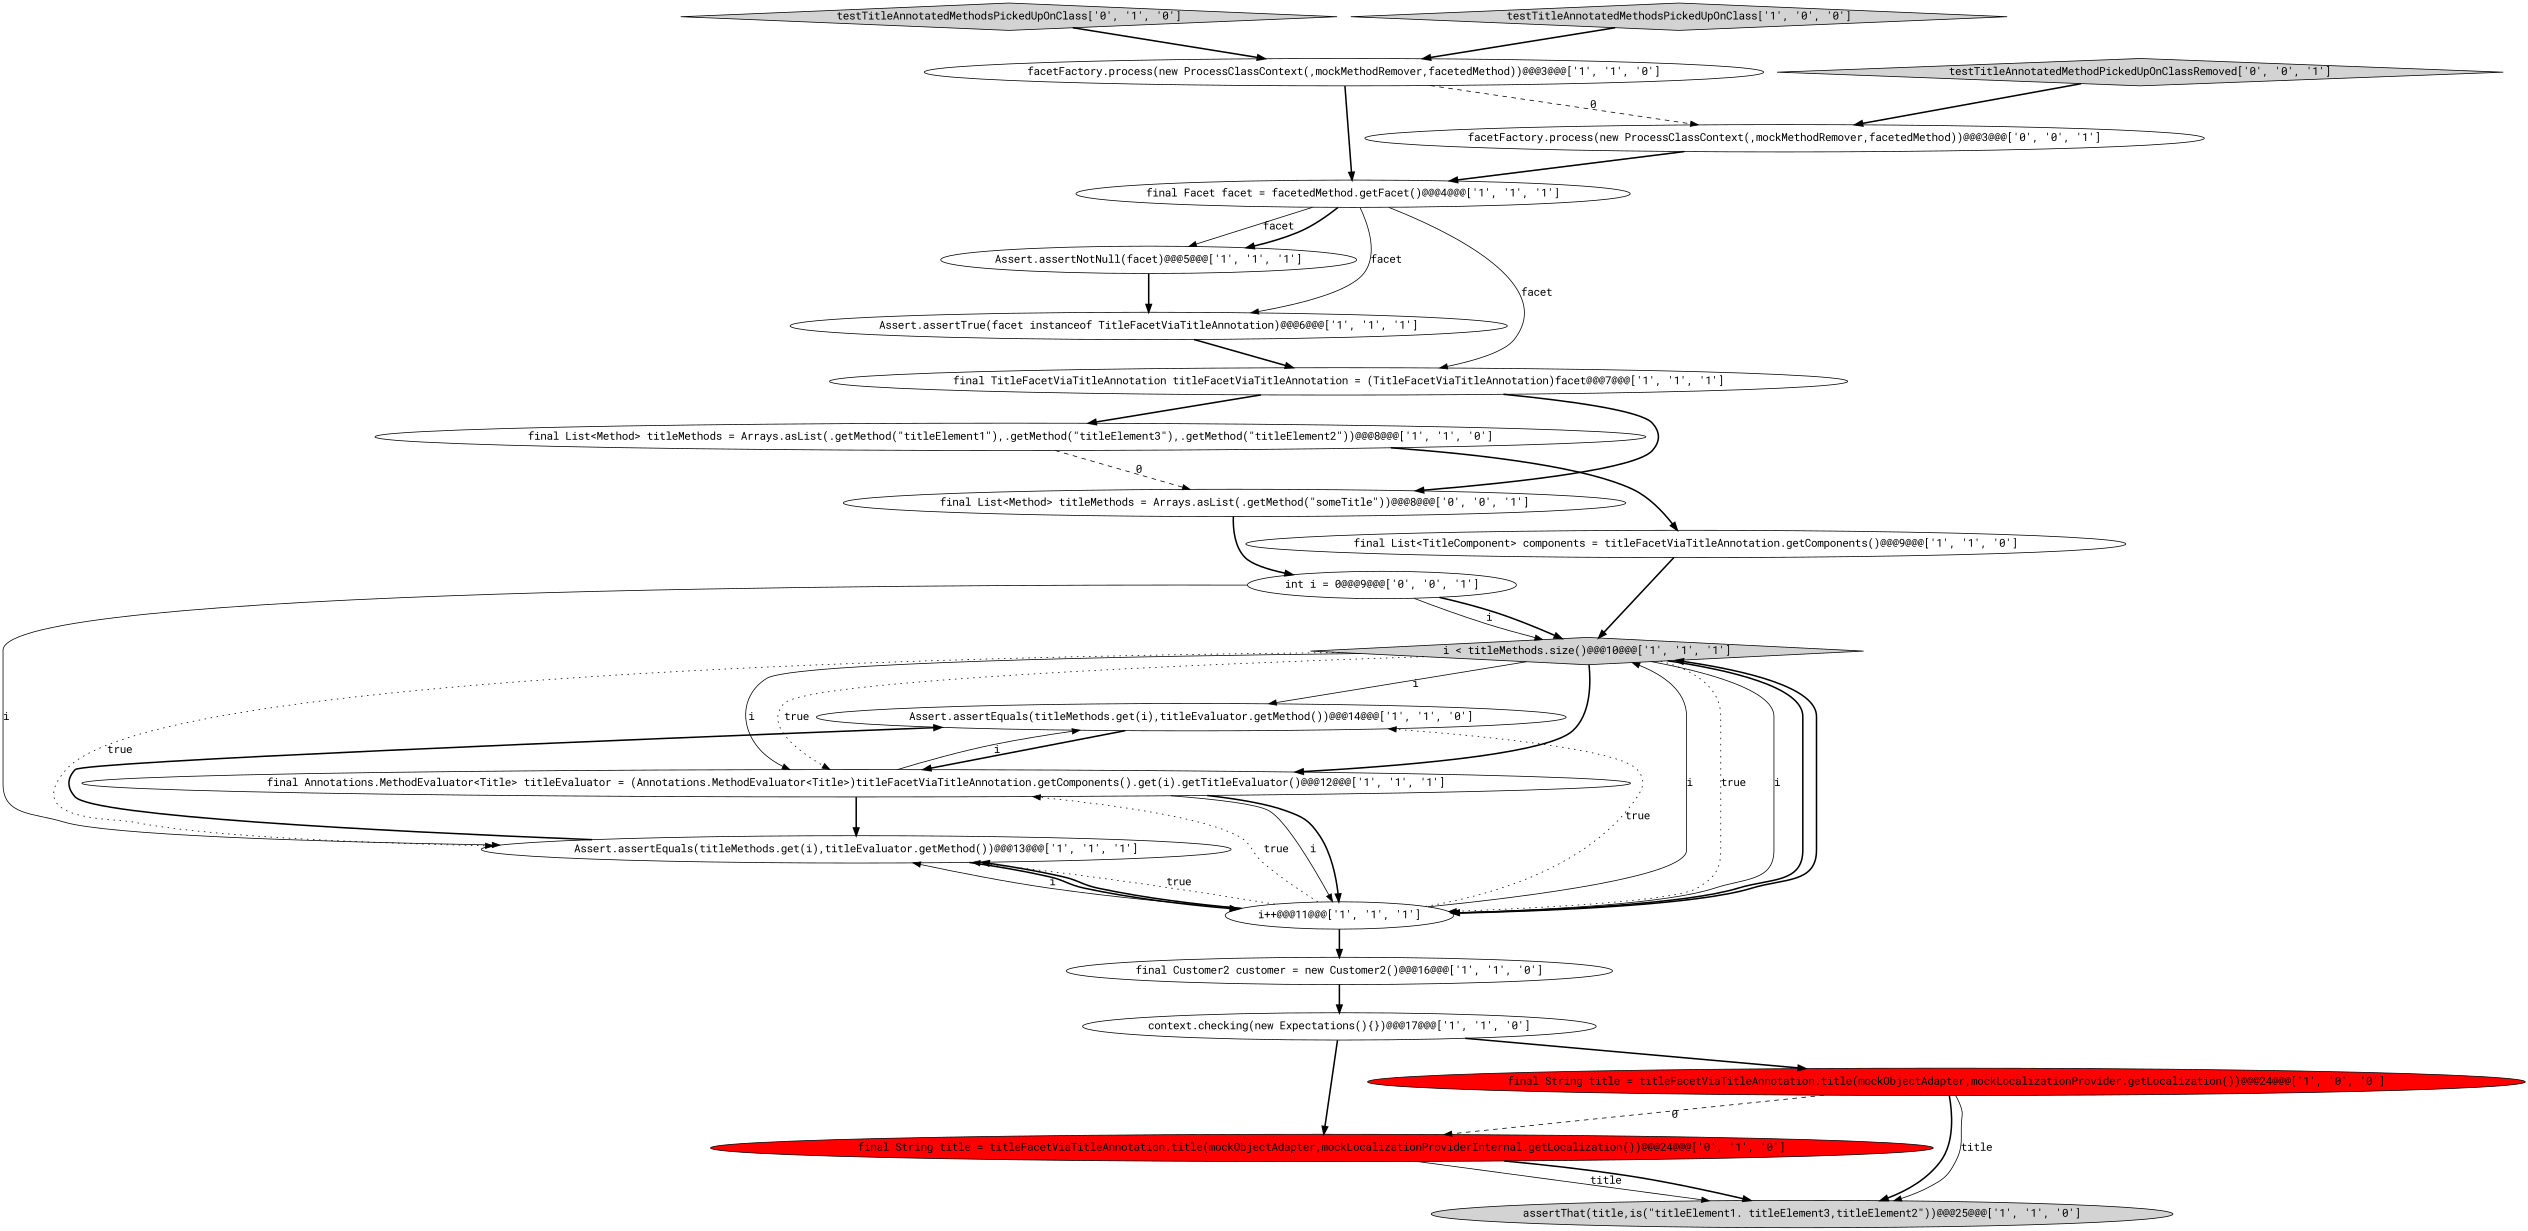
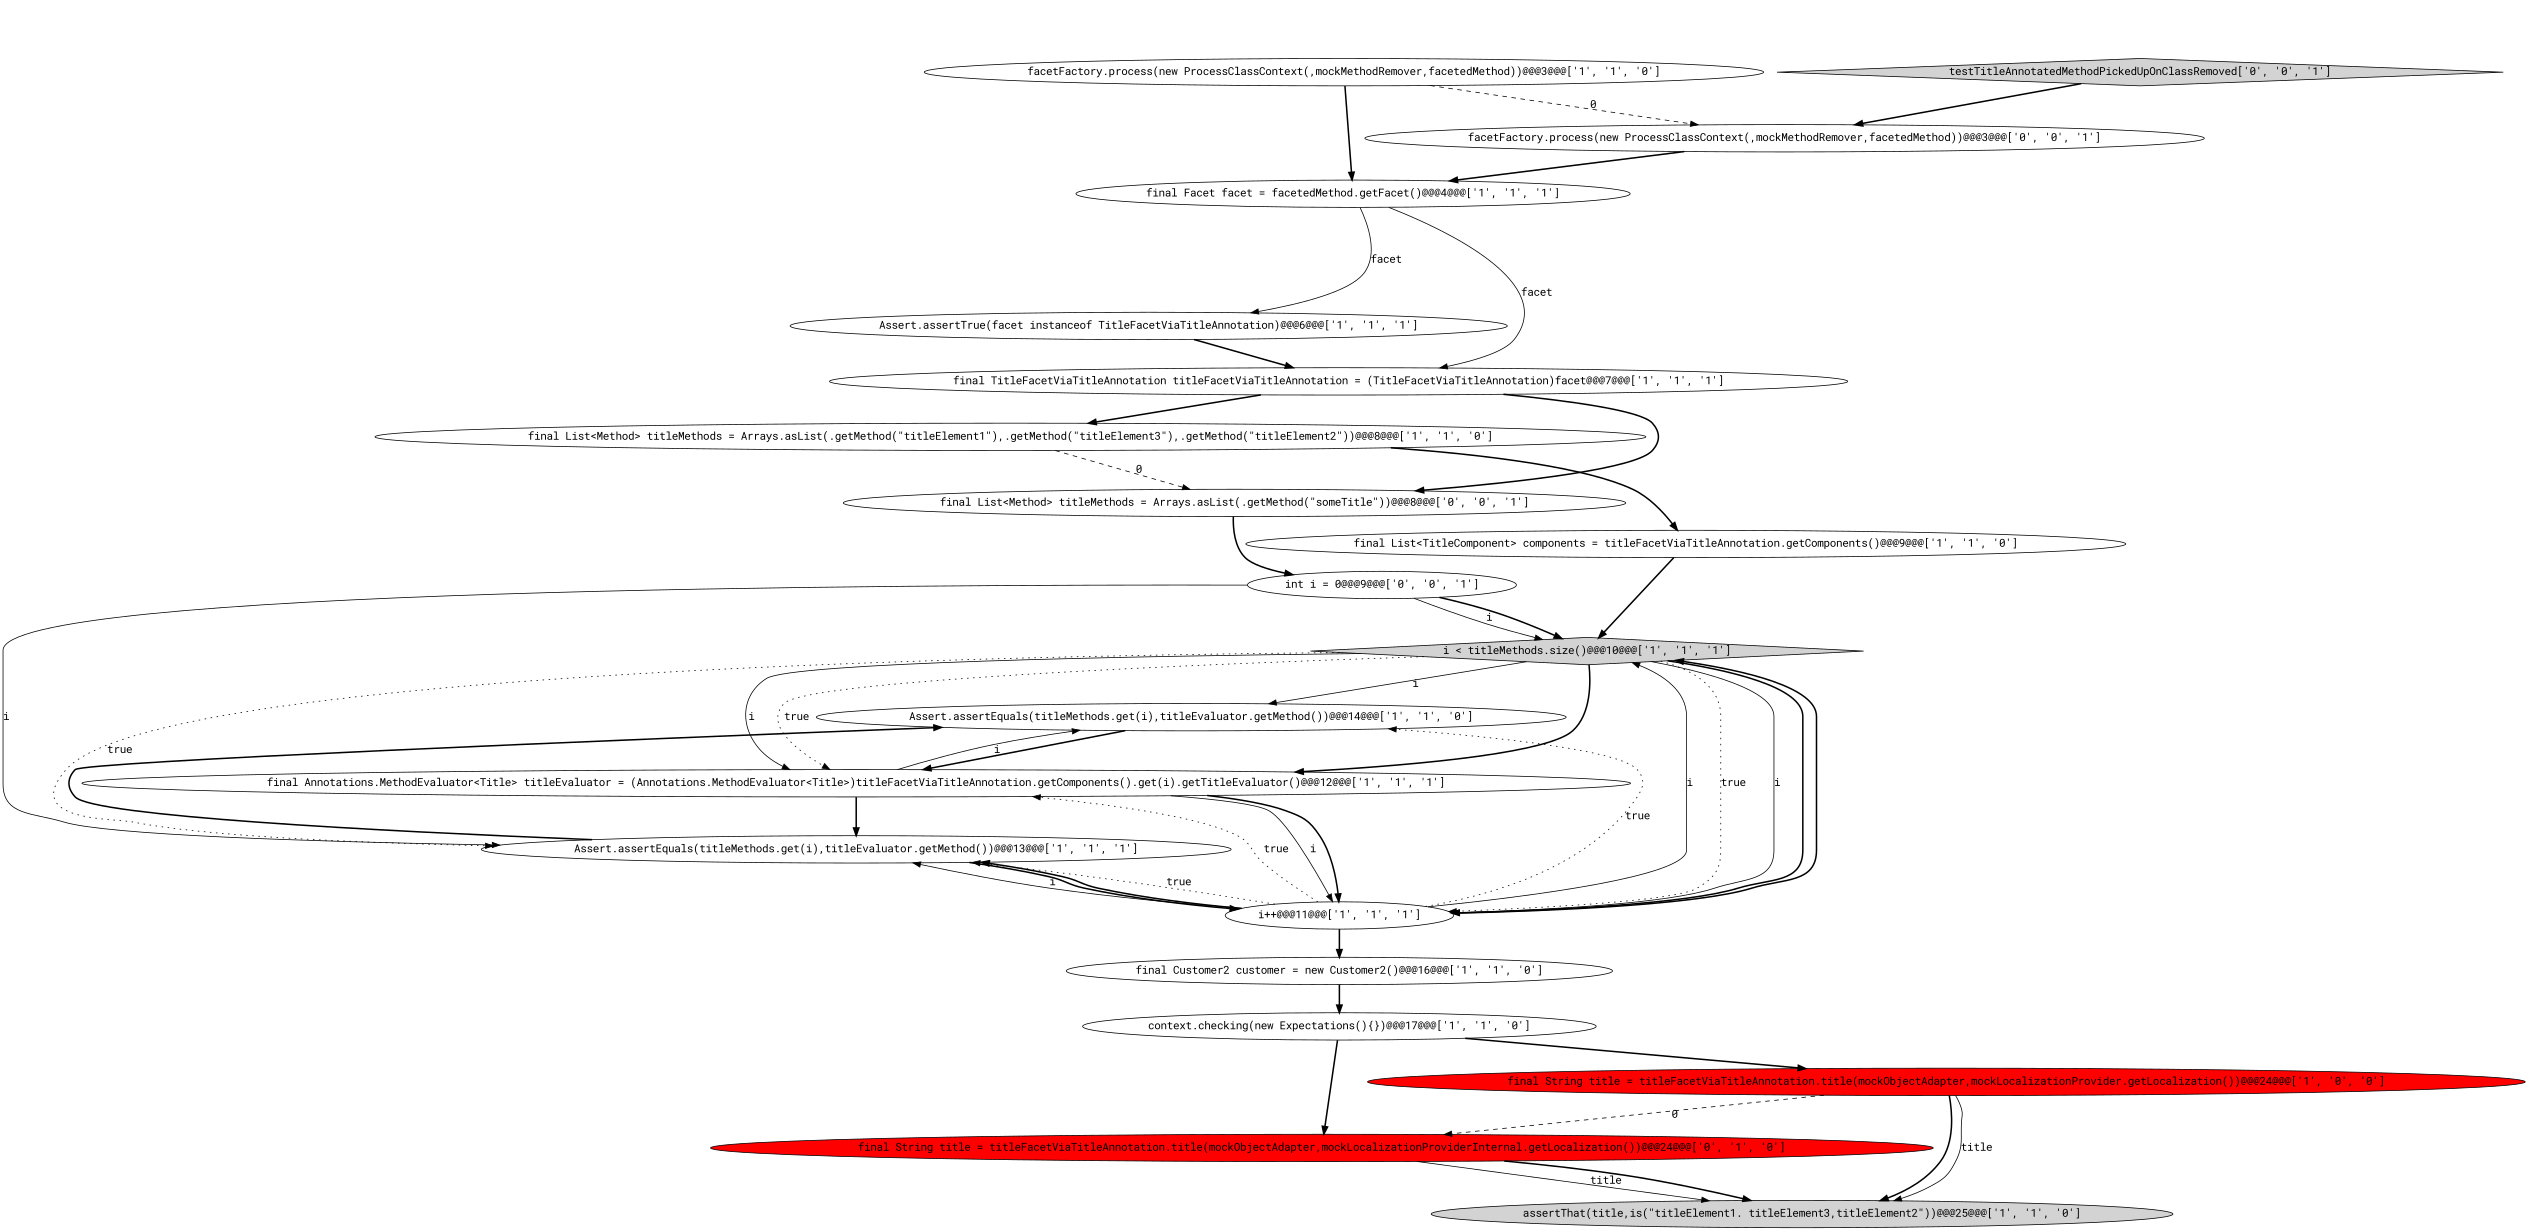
(1009, 17) -> none
(1679, 17) -> none
(1149, 260) -> none
